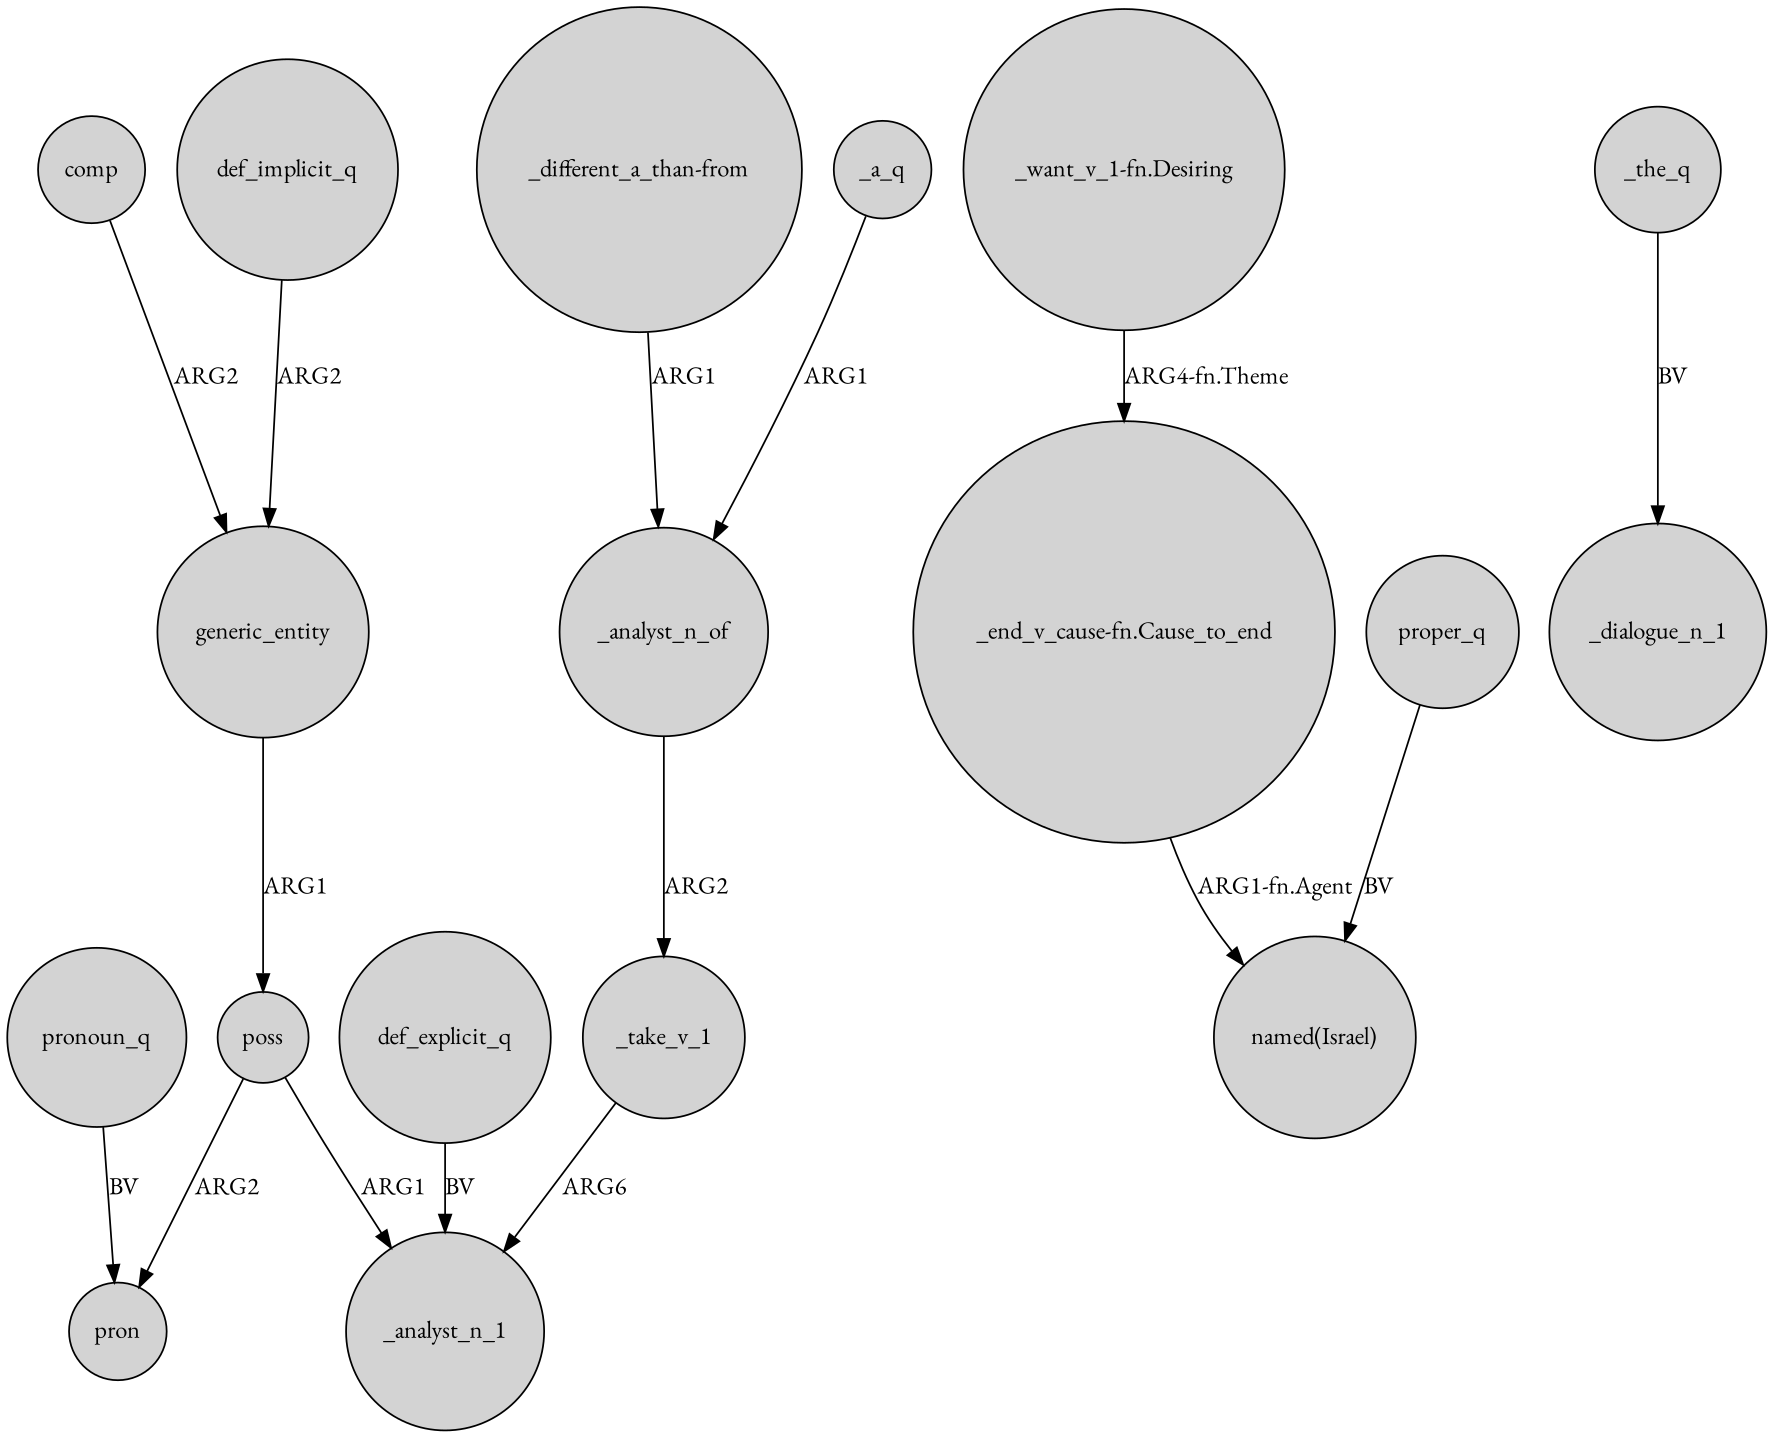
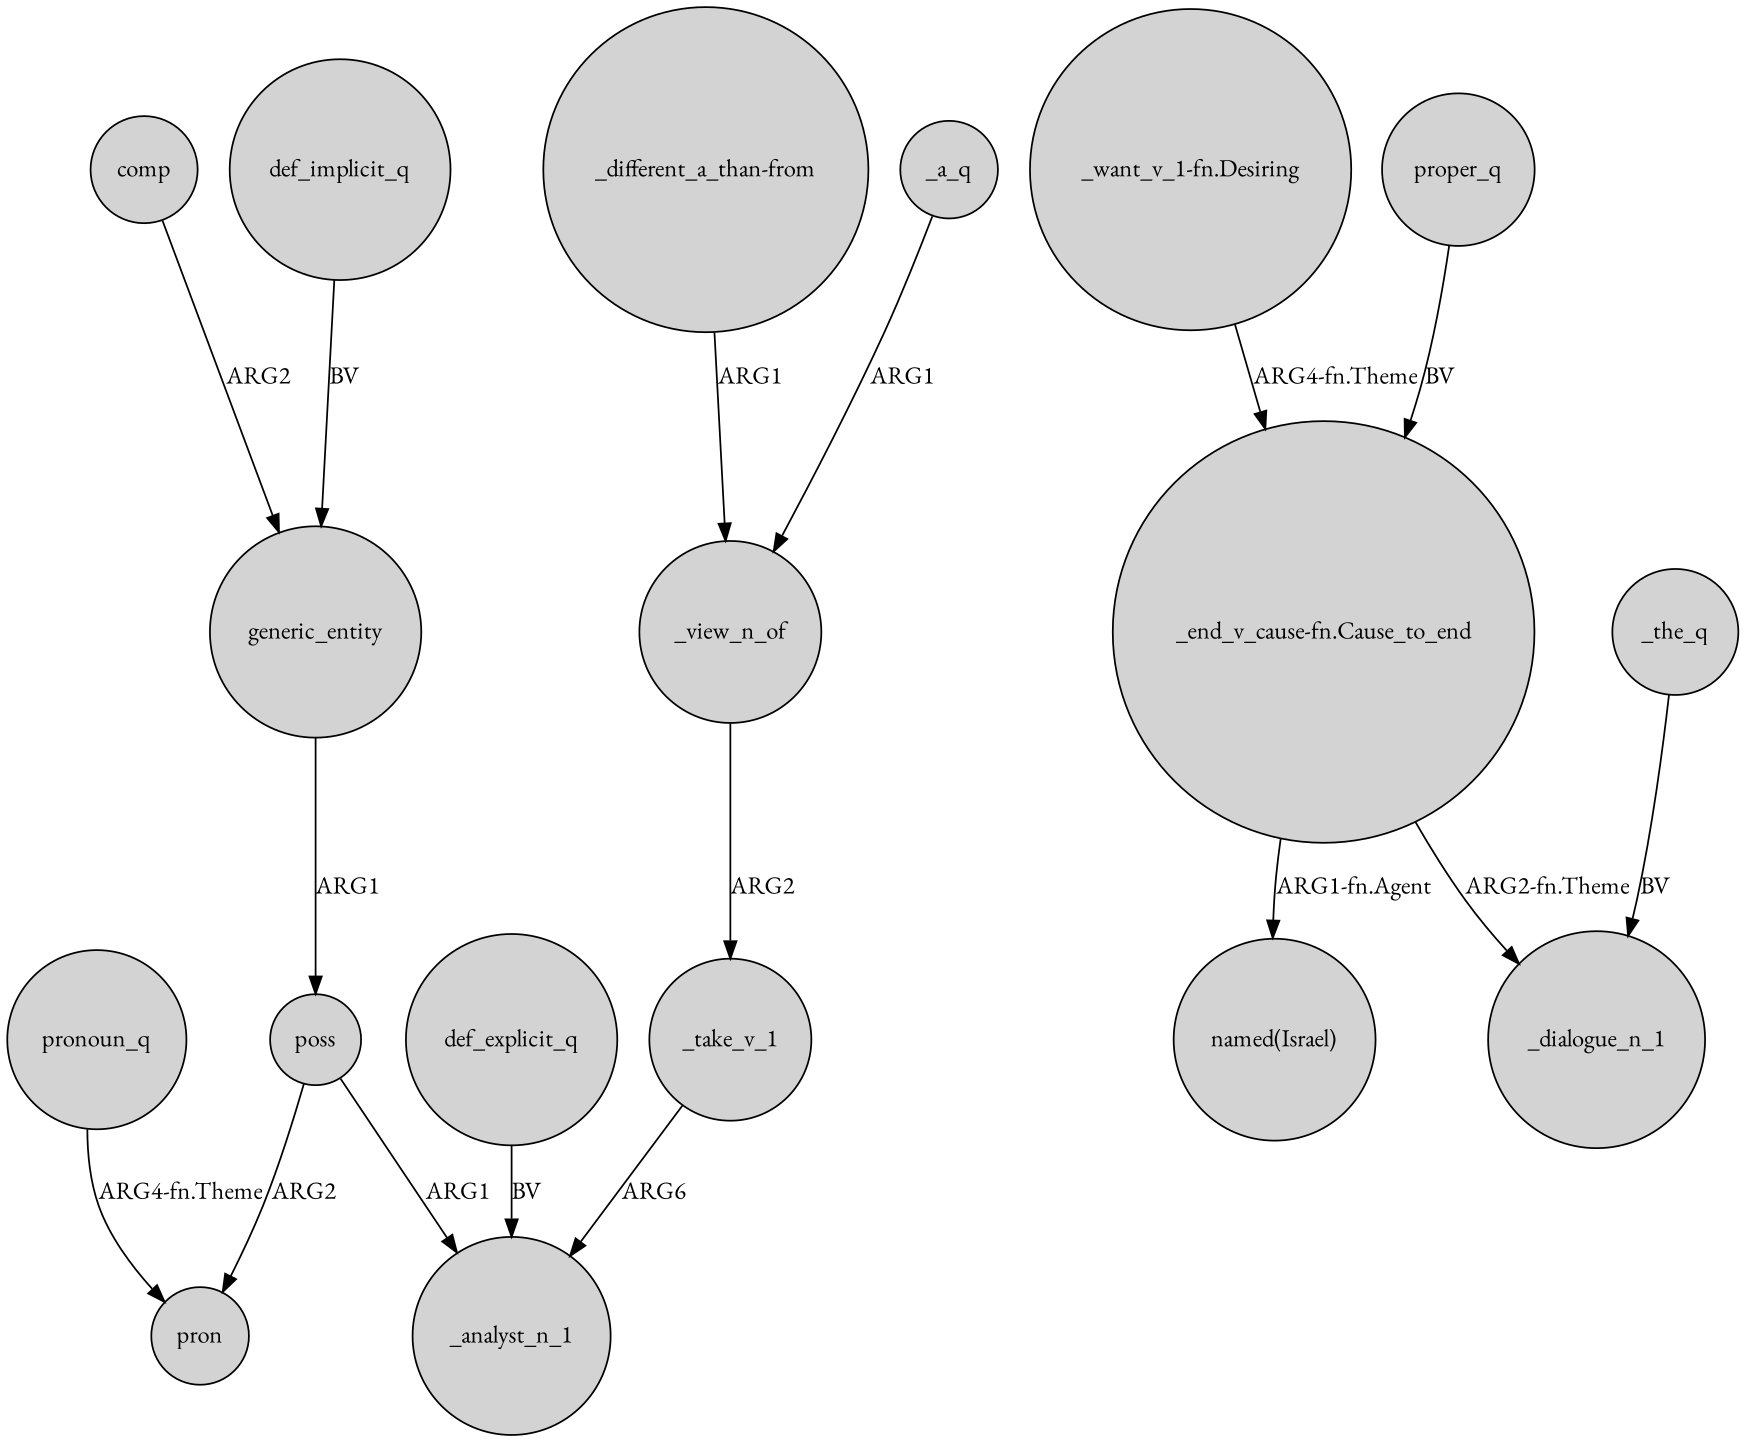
(309, 377) -> (345, 377)
(664, 632) -> (730, 632)
(1385, 814) -> (1434, 334)
none -> (1457, 889)
(125, 1188) -> (181, 1192)
